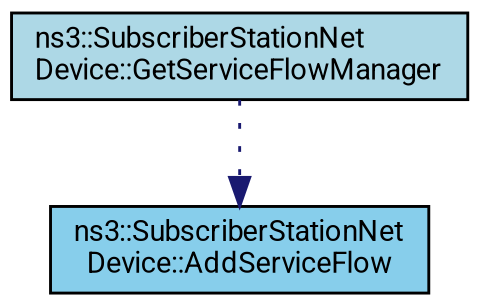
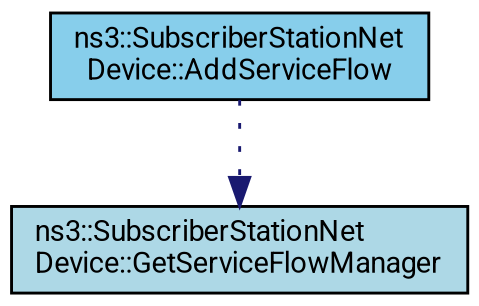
(240, 138) -> (240, 138)
